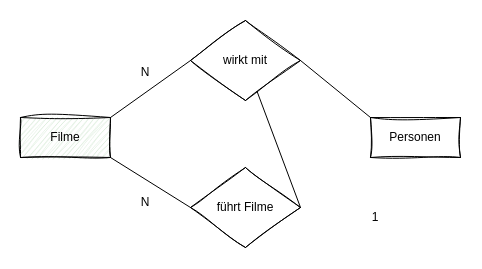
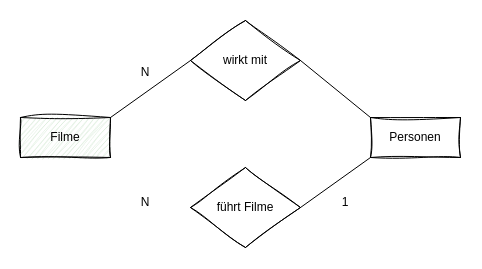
(278, 148) -> (335, 183)
(150, 182) -> none
(376, 218) -> (346, 203)
